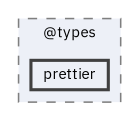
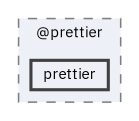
(70, 33) -> (70, 33)
